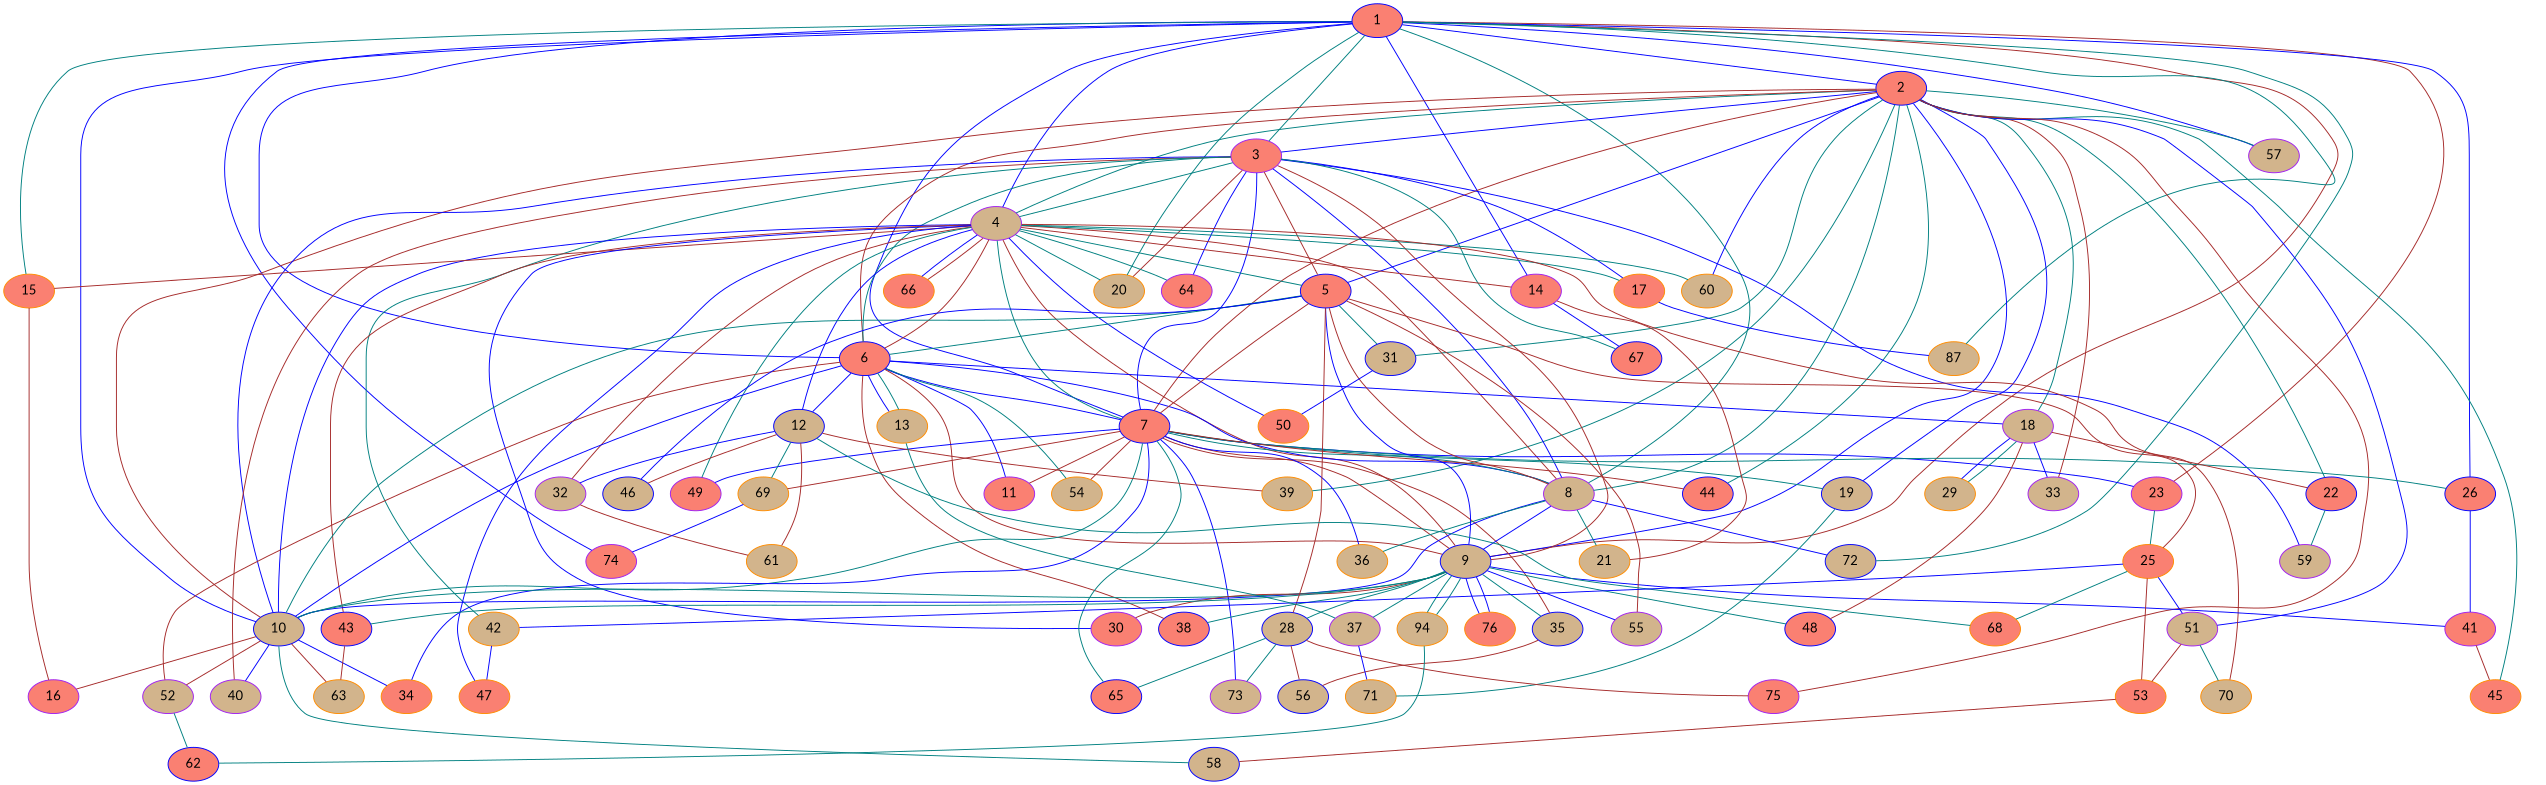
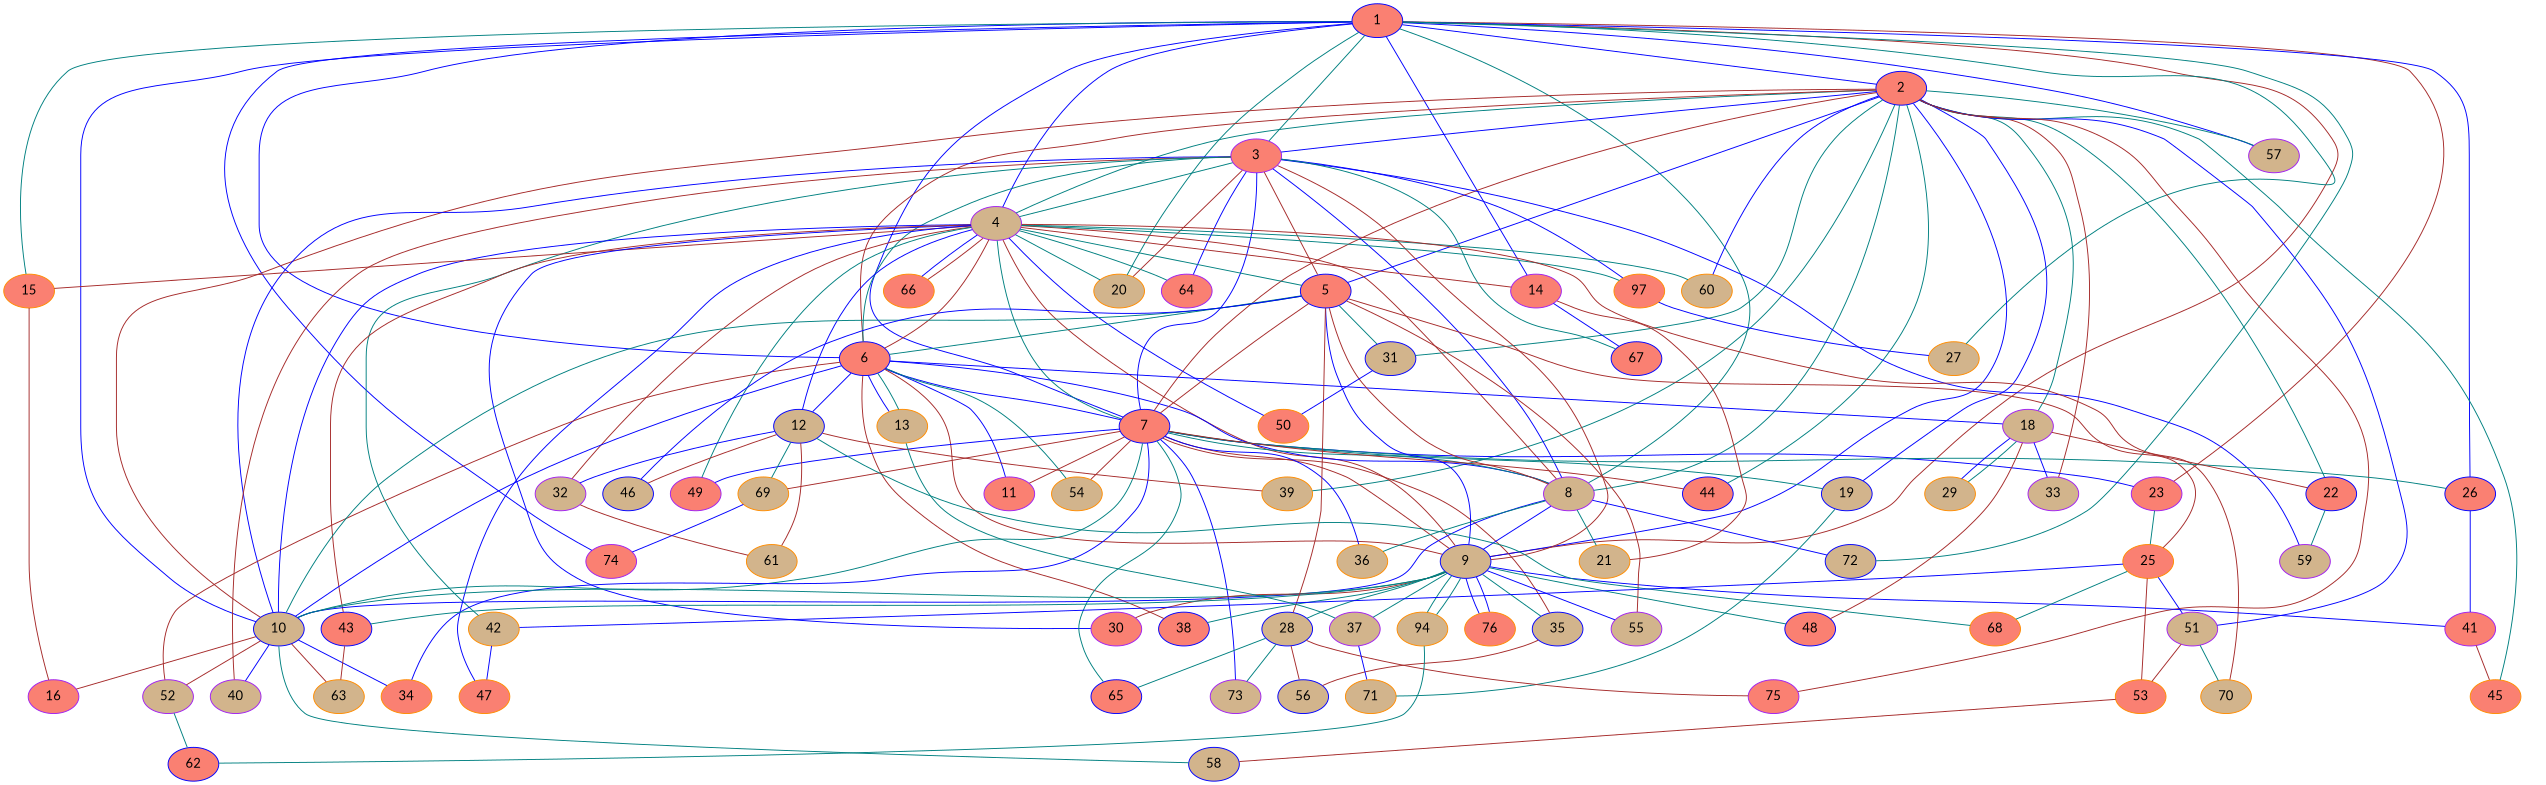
(1639, 291) -> (1639, 291)
(1954, 359) -> (1954, 359)
